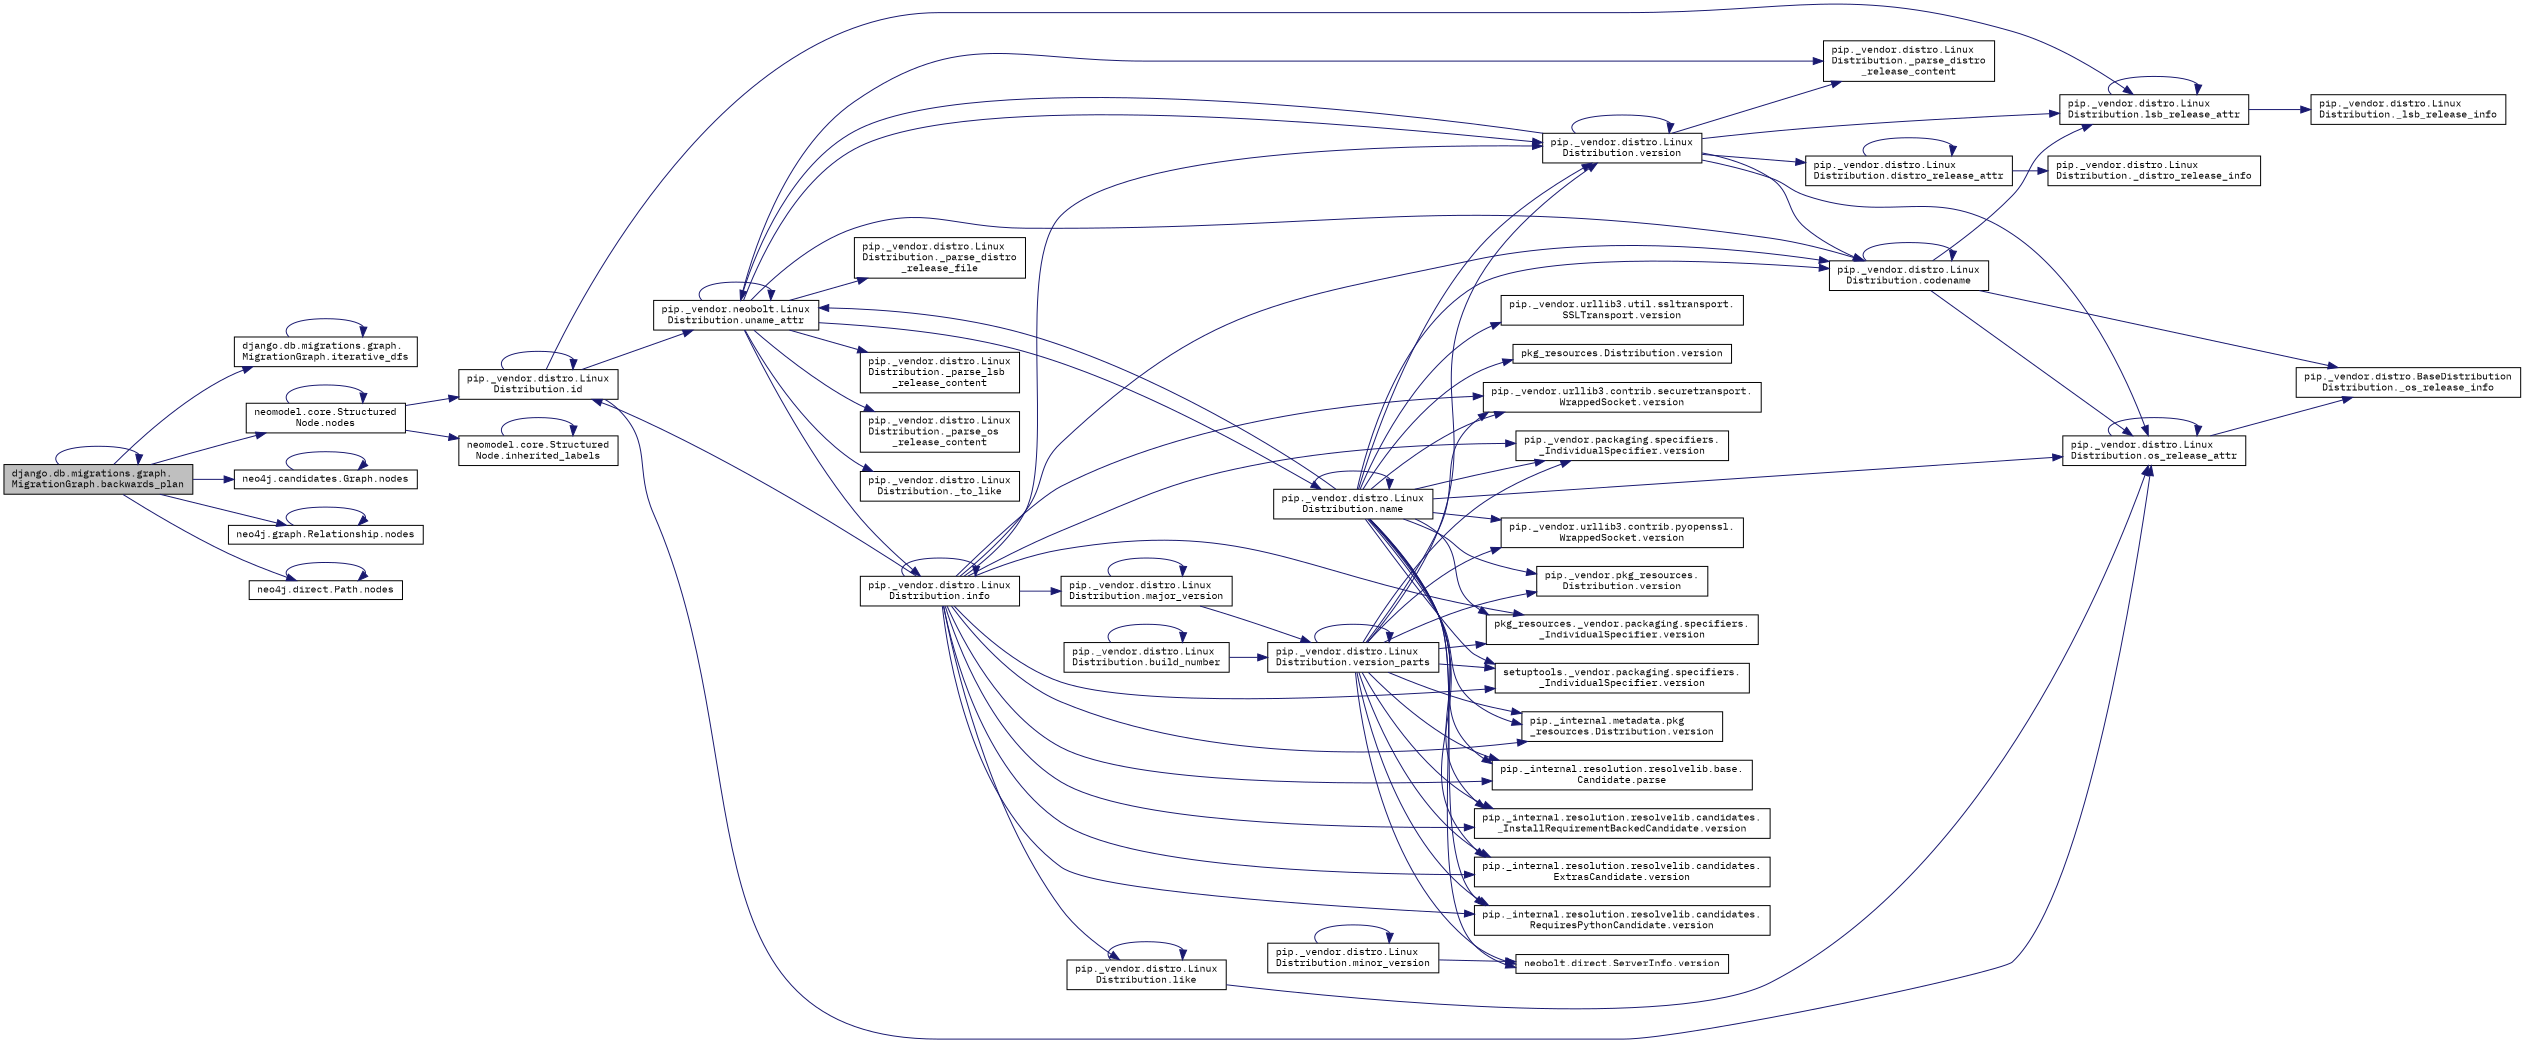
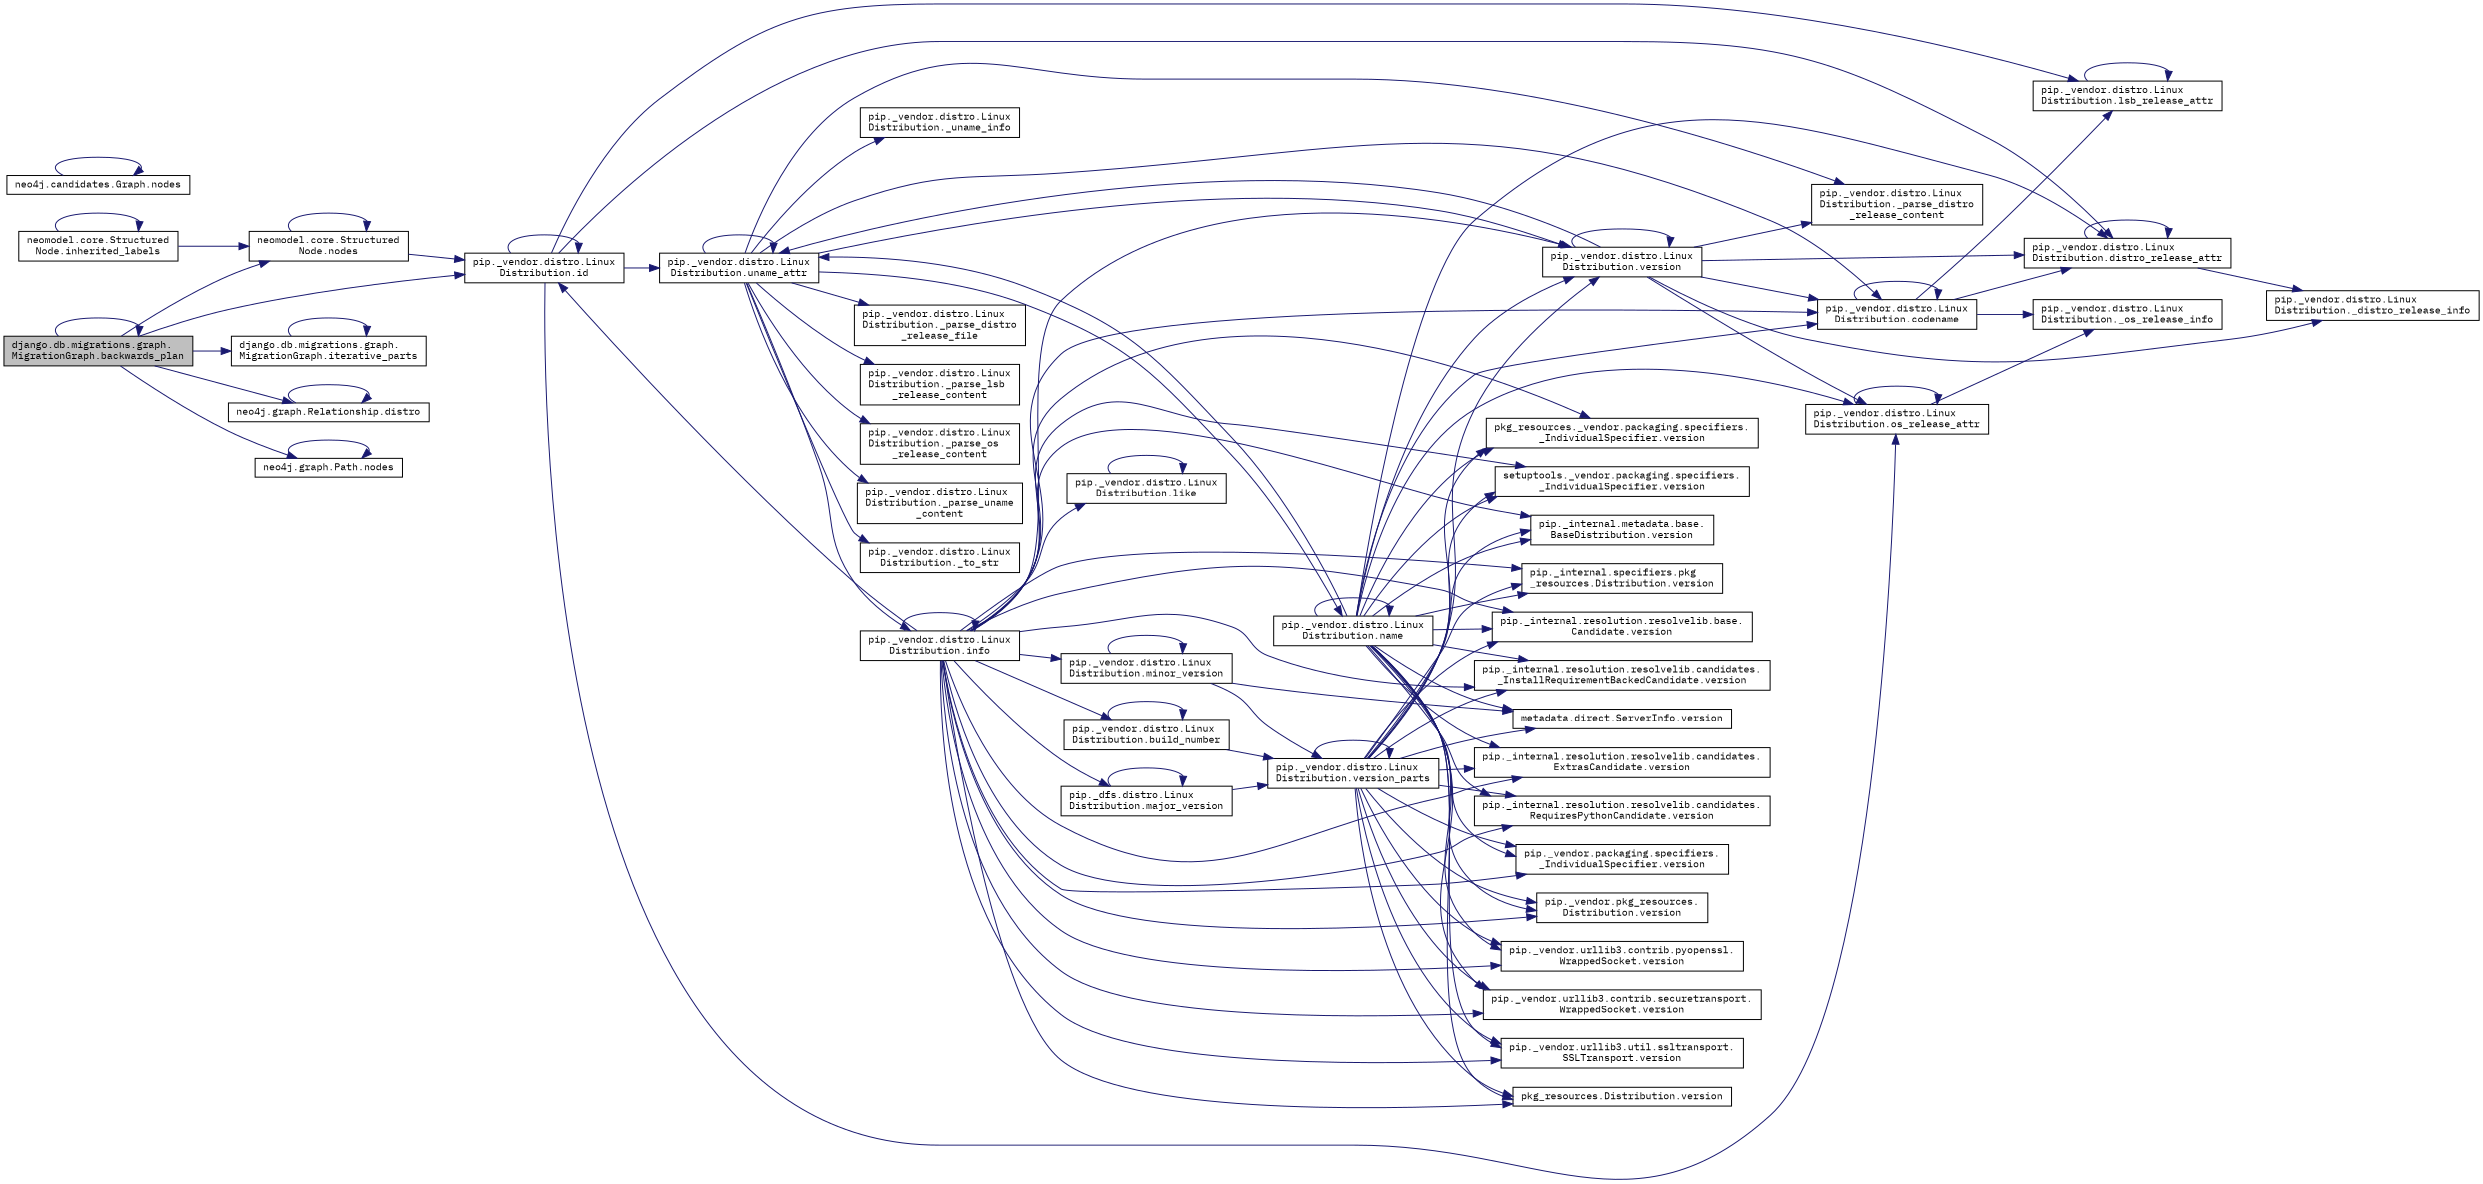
none -> (1325, 42)
(2408, 110) -> none
none -> (940, 123)
(1876, 123) -> (1975, 361)
none -> (1581, 150)
(736, 315) -> (739, 268)
(326, 352) -> (329, 351)
(2028, 360) -> (2007, 285)
(2408, 383) -> (2128, 314)
(427, 434) -> (209, 246)
(208, 479) -> (295, 296)
(940, 486) -> (940, 558)
none -> (940, 503)
none -> (1622, 530)
(326, 535) -> (329, 412)
(326, 590) -> (329, 468)
(1147, 591) -> (1147, 801)
none -> (1035, 656)
none -> (1039, 688)
none -> (1261, 720)
(1622, 727) -> (1622, 578)
(1622, 775) -> (1622, 627)
none -> (1157, 921)
none -> (1402, 936)
none -> (1122, 953)
(1811, 956) -> none
none -> (1393, 961)
(1622, 964) -> (1622, 719)
none -> (1084, 1027)
none -> (1073, 1067)
